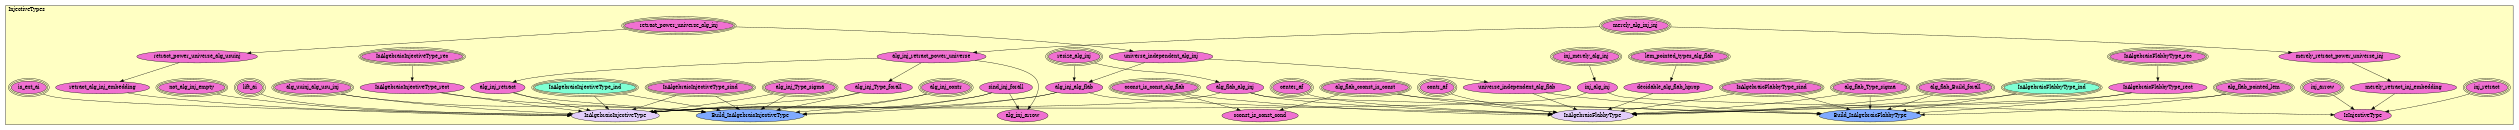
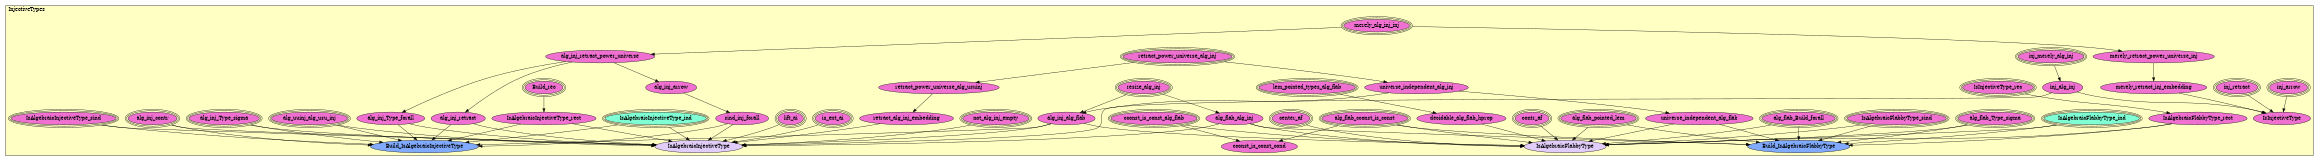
(412, 57) -> (544, 87)
(2158, 57) -> (1998, 87)
(1014, 102) -> (705, 102)
